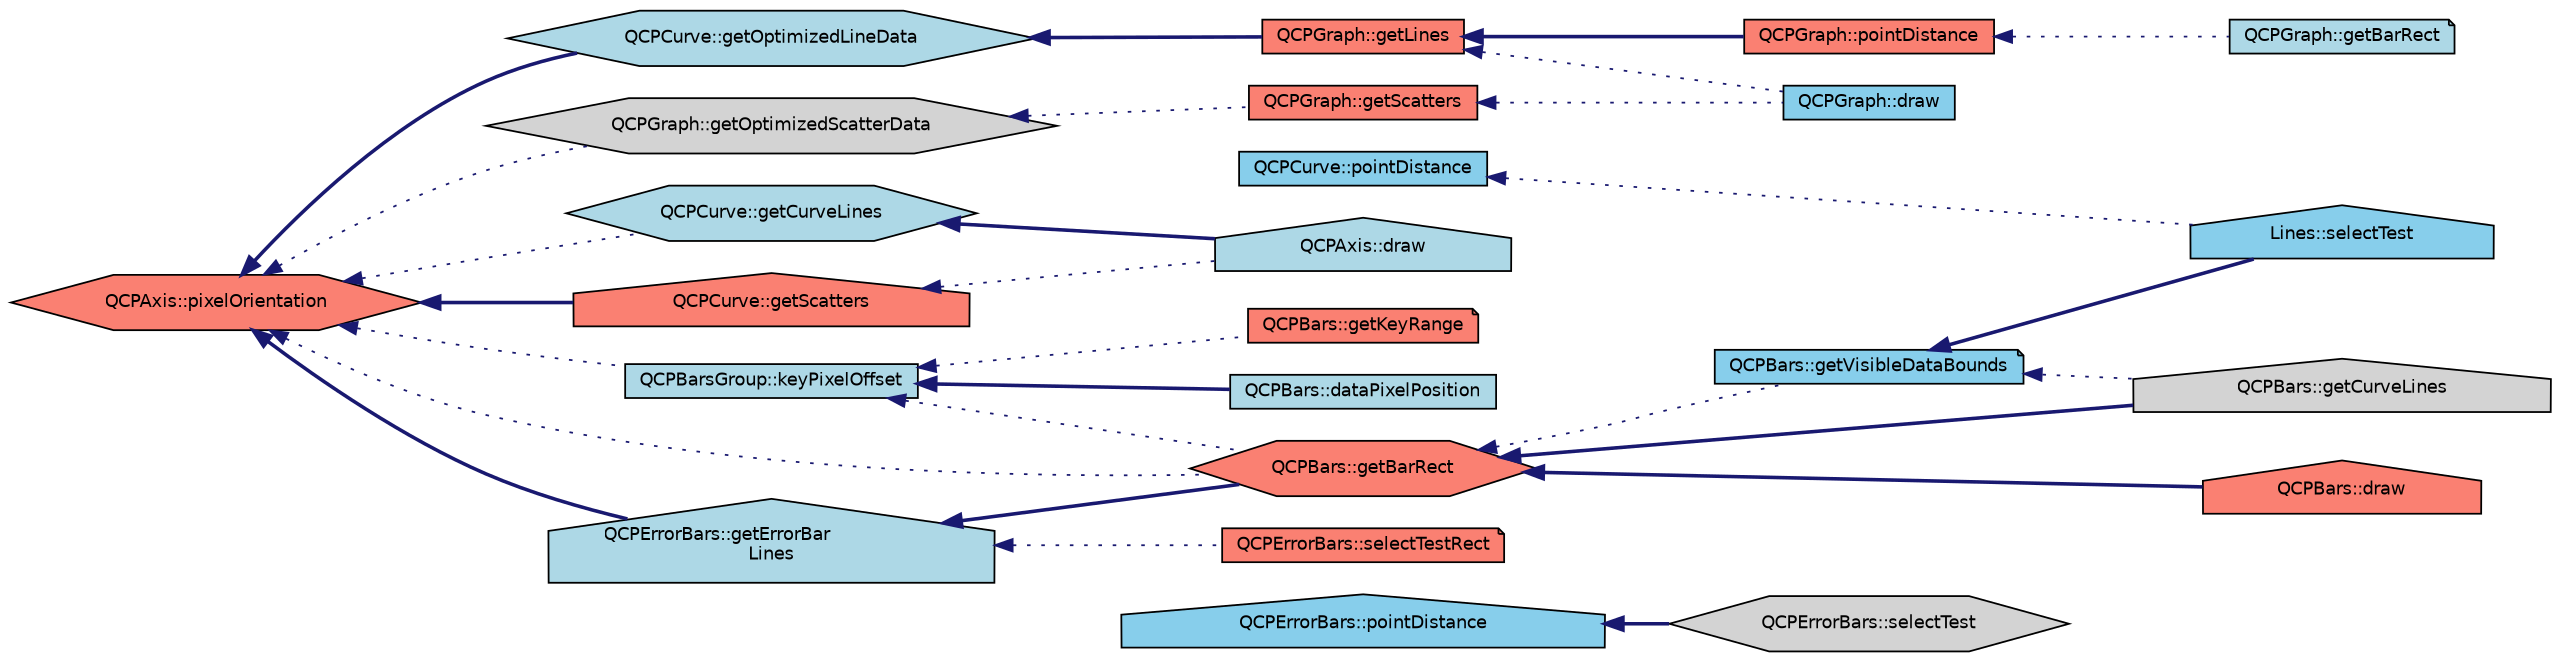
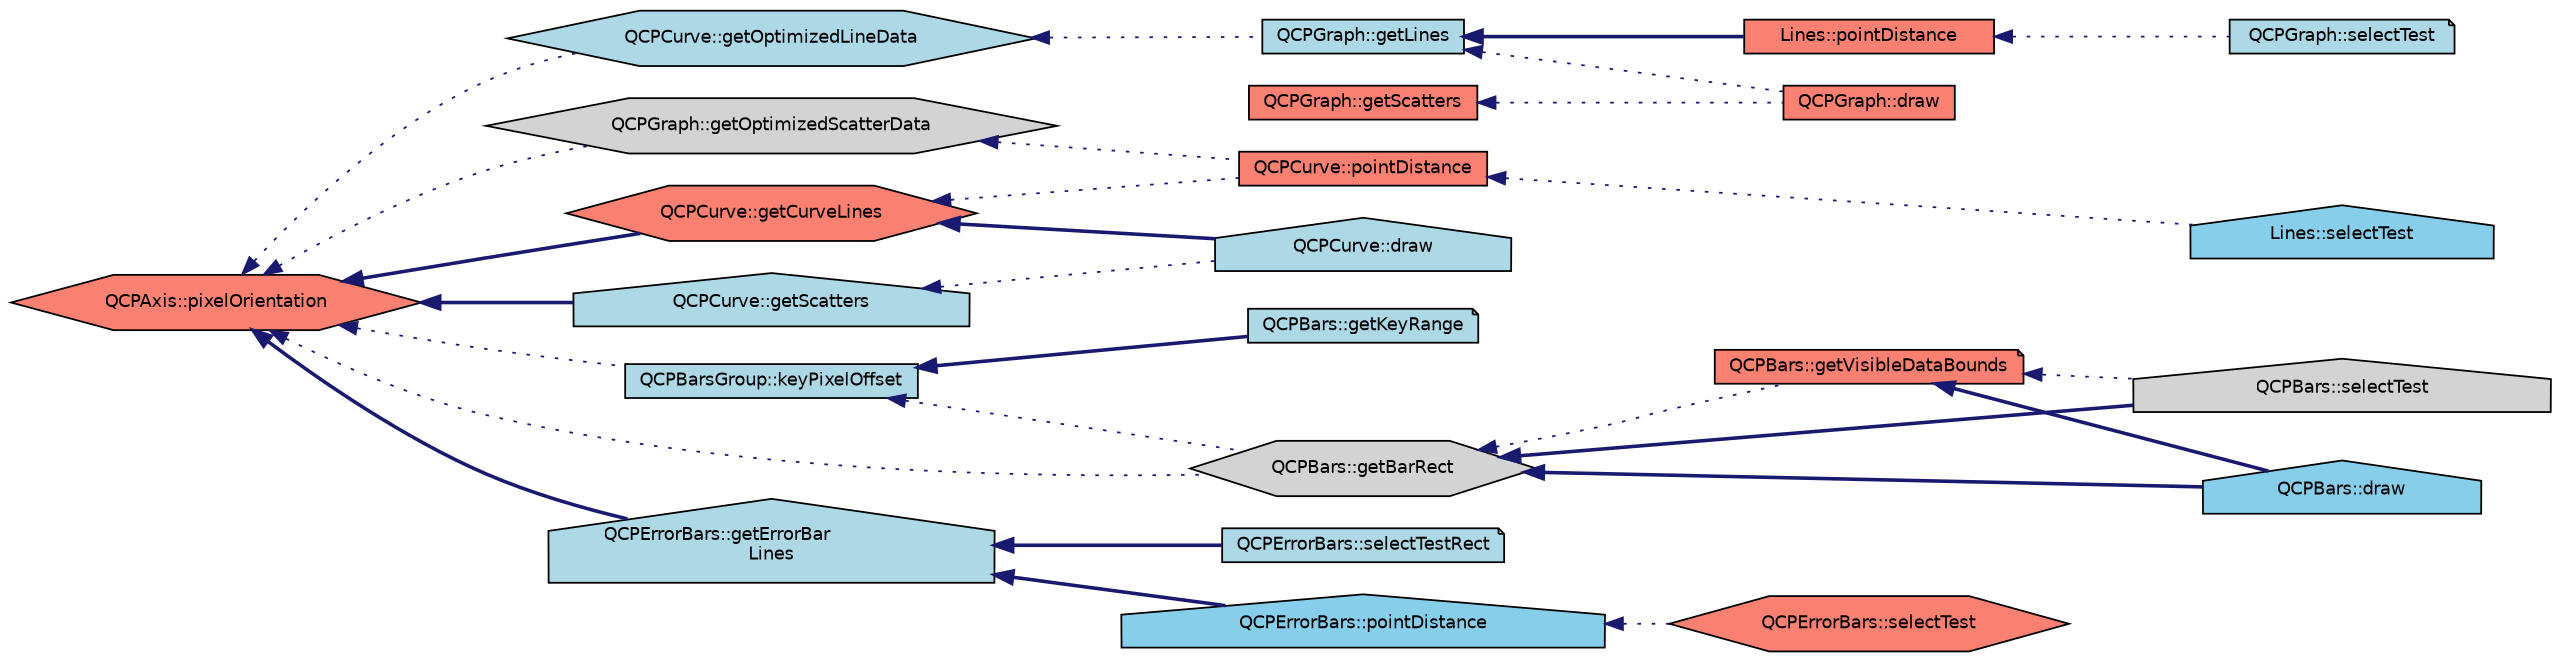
(1156, 37) -> (1156, 37)
(1363, 37) -> (1363, 37)
(1869, 37) -> (1869, 37)
(2342, 37) -> (2342, 37)
(1869, 103) -> (1869, 103)
(1138, 111) -> (1118, 151)
(400, 131) -> (400, 131)
(1363, 169) -> (1363, 169)
none -> (1095, 189)
(772, 213) -> (772, 213)
(1363, 247) -> (1363, 247)
(501, 255) -> (501, 255)
(2101, 302) -> (2111, 430)
(772, 303) -> (772, 303)
(1363, 326) -> (1363, 326)
(1092, 351) -> (1092, 351)
(1869, 367) -> (1869, 367)
(2342, 388) -> (2342, 388)
(1363, 392) -> none
(1363, 469) -> (1363, 469)
(2342, 490) -> (2342, 490)
(1100, 503) -> (1119, 591)
(1117, 545) -> (1117, 545)
(1363, 545) -> (1363, 545)
(1646, 624) -> (1646, 624)
(1869, 624) -> (1869, 624)
